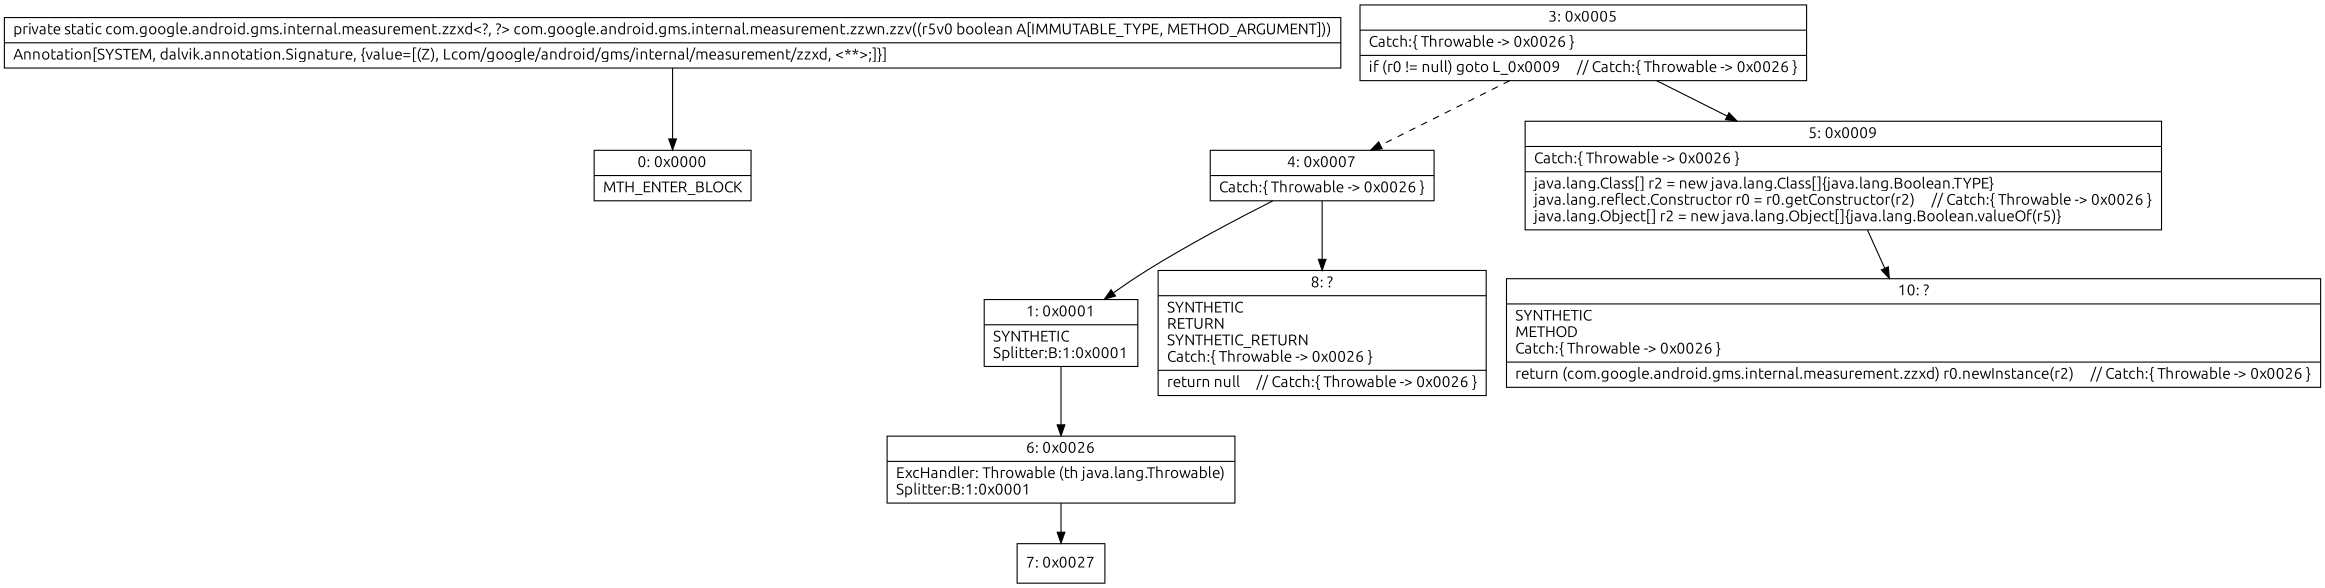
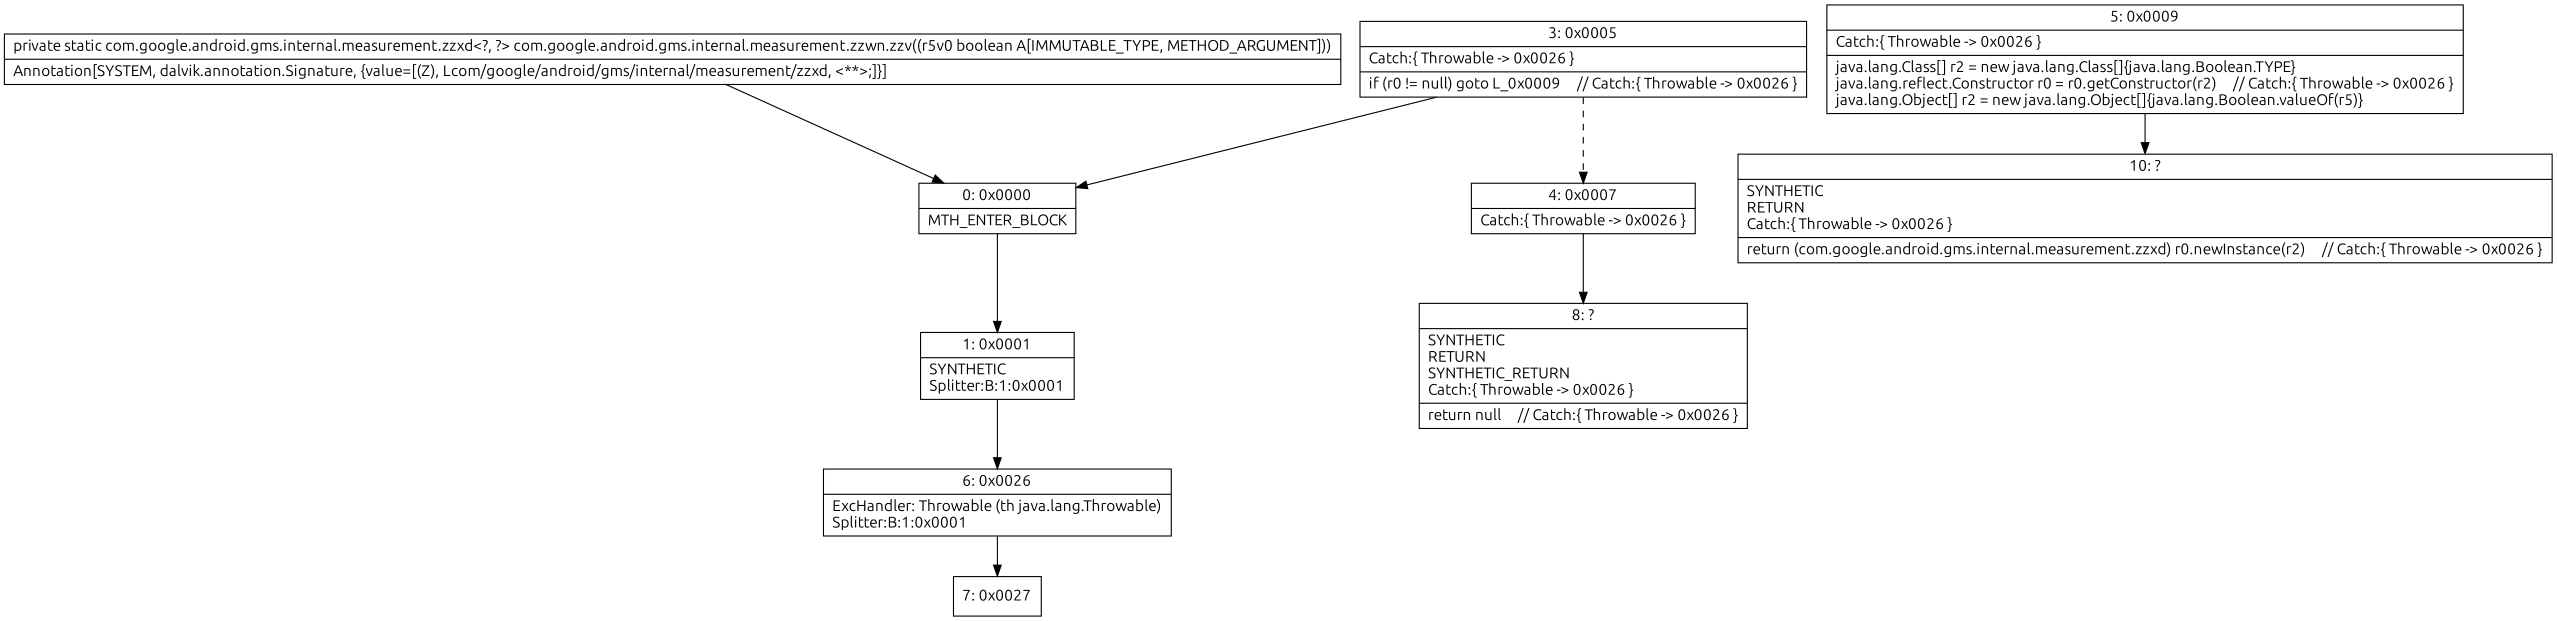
(1692, 98) -> (1262, 141)
(1191, 244) -> (997, 277)
(1547, 332) -> (1776, 208)
